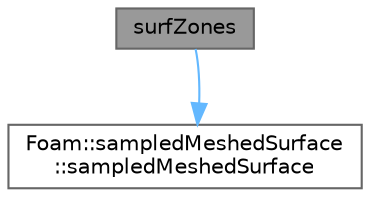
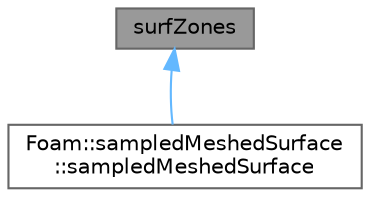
(199, 76) -> (171, 97)
